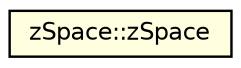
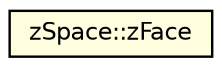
(121, 34) -> (111, 34)
